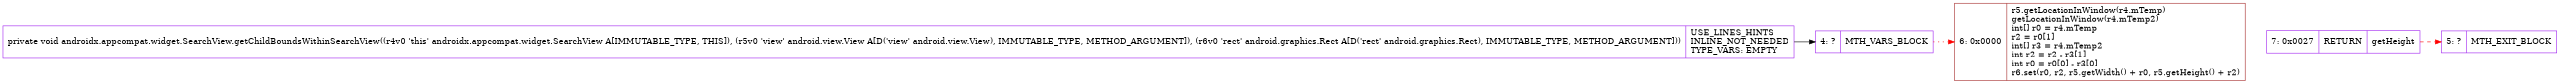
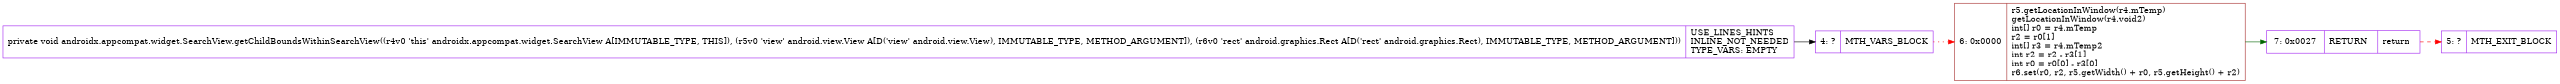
(2085, 19) -> (2079, 19)
none -> (2253, 42)
(2394, 42) -> (2396, 42)
